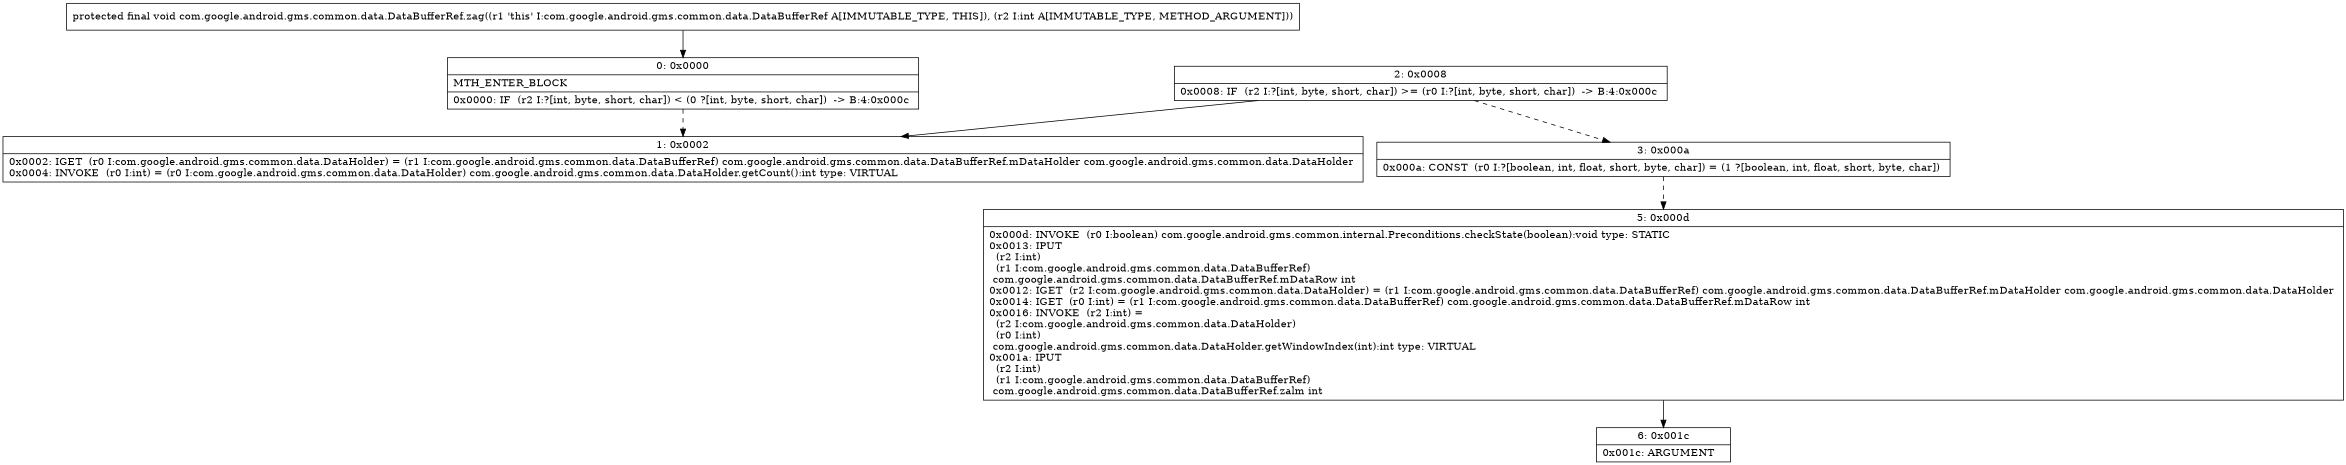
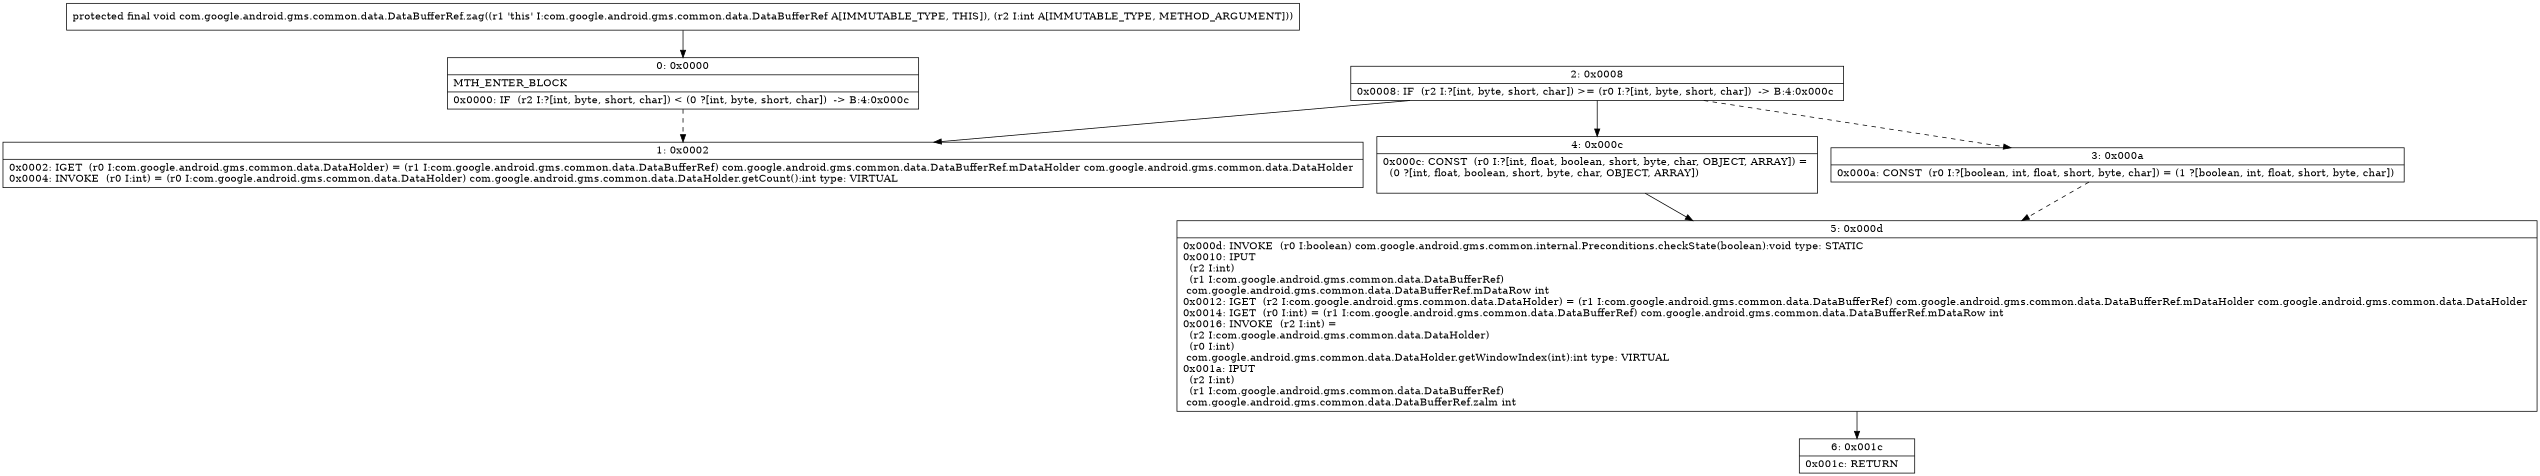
none -> (1597, 165)
(1029, 246) -> (1223, 257)
(1663, 453) -> (1857, 464)
